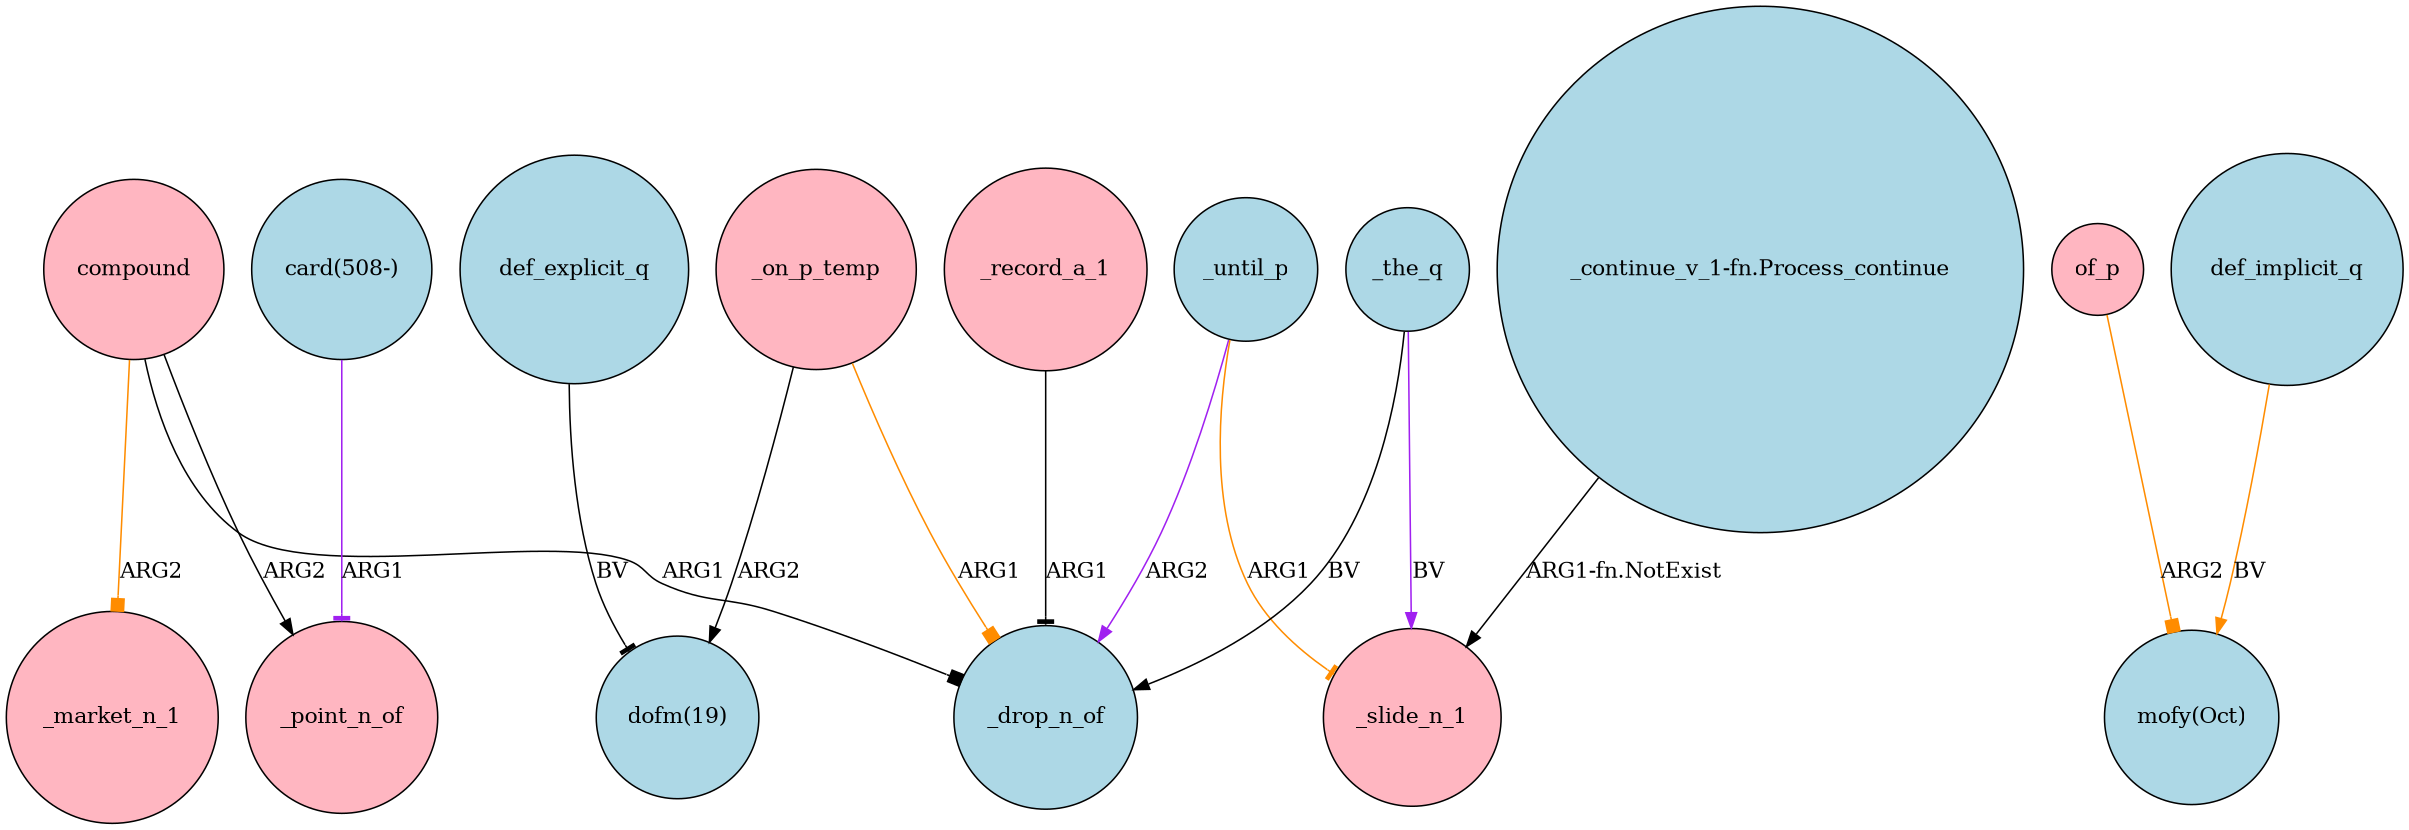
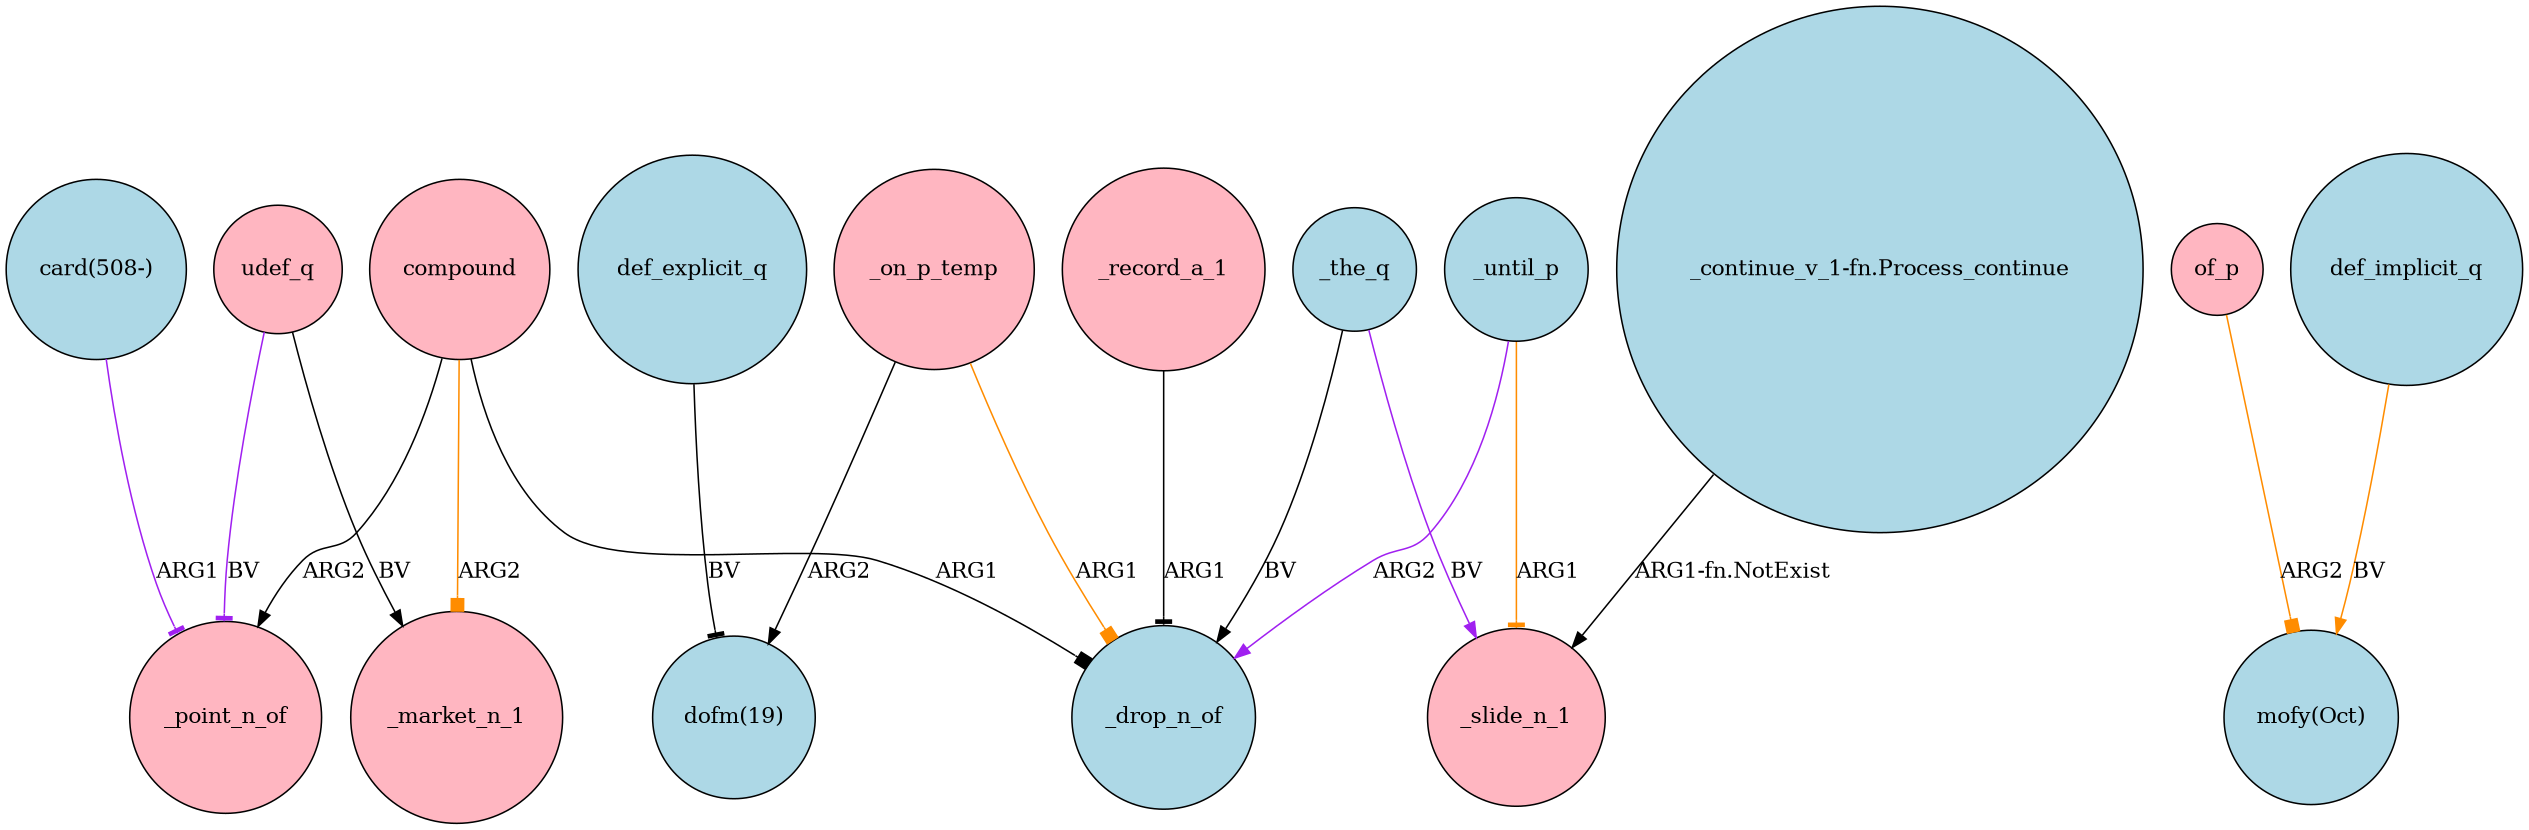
none -> (278, 269)
